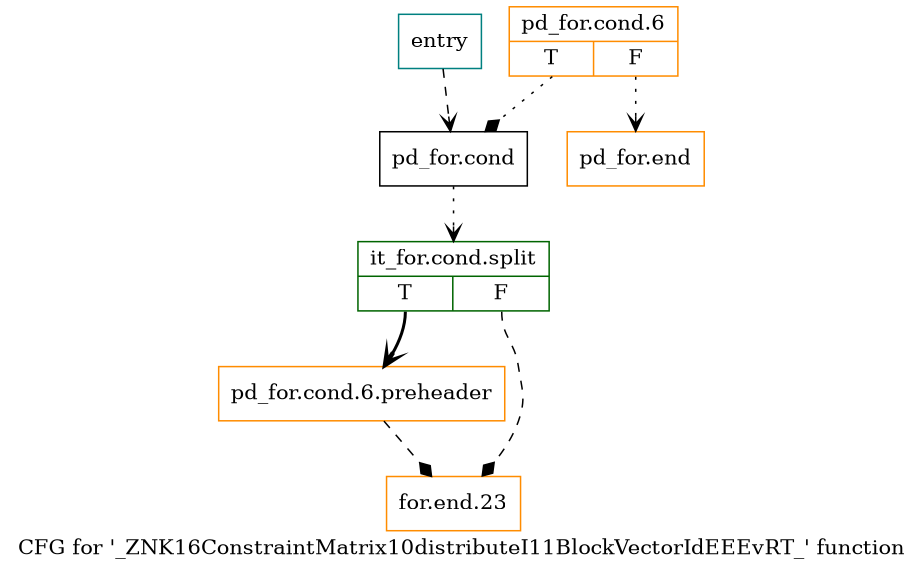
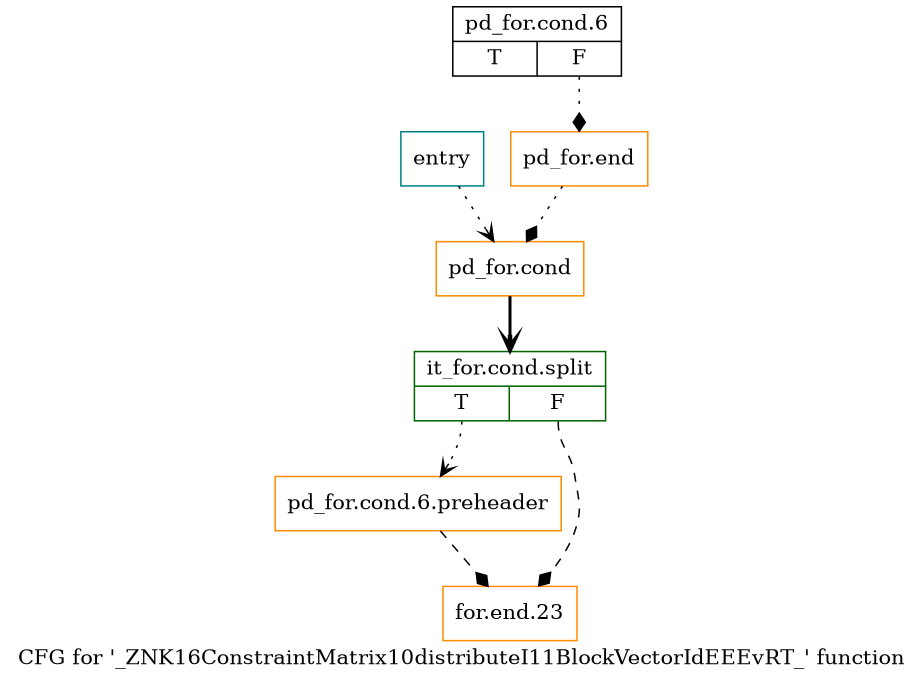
(594, 41) -> (537, 41)
(446, 93) -> (472, 207)
(636, 96) -> (579, 95)
(526, 98) -> (550, 206)
(454, 159) -> (510, 269)
(454, 206) -> (510, 316)
(402, 333) -> (458, 443)
